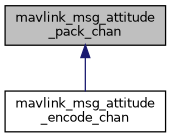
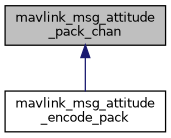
(85, 111) -> (85, 111)
